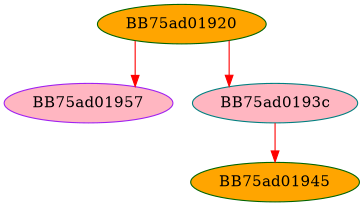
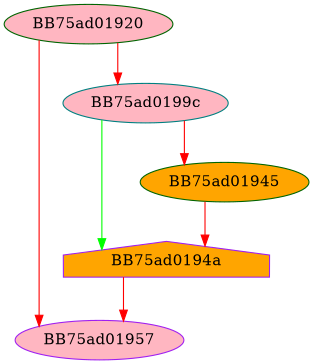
(182, 24) -> (89, 24)
(275, 103) -> (146, 103)
none -> (166, 261)
